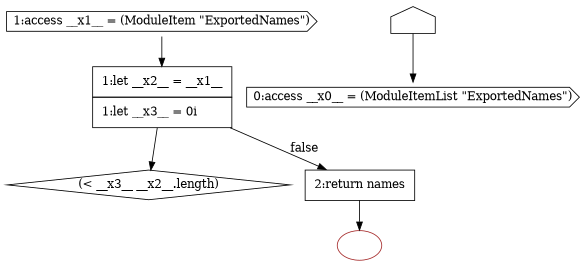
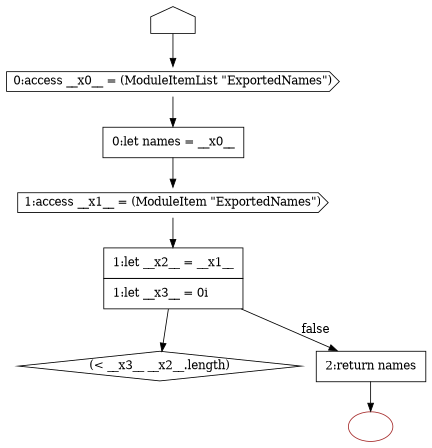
none -> (173, 142)
